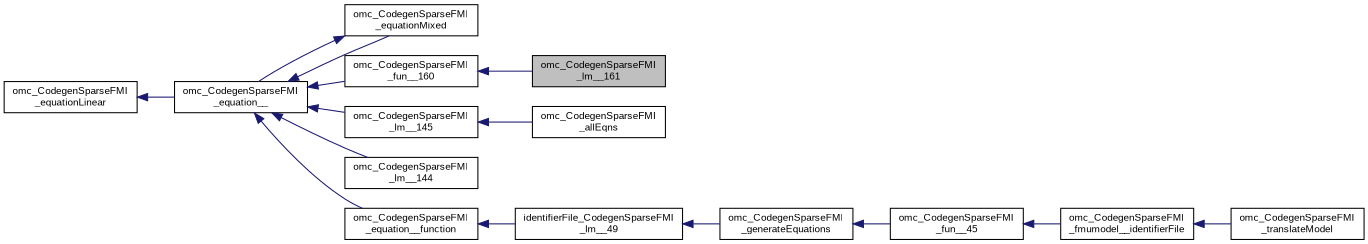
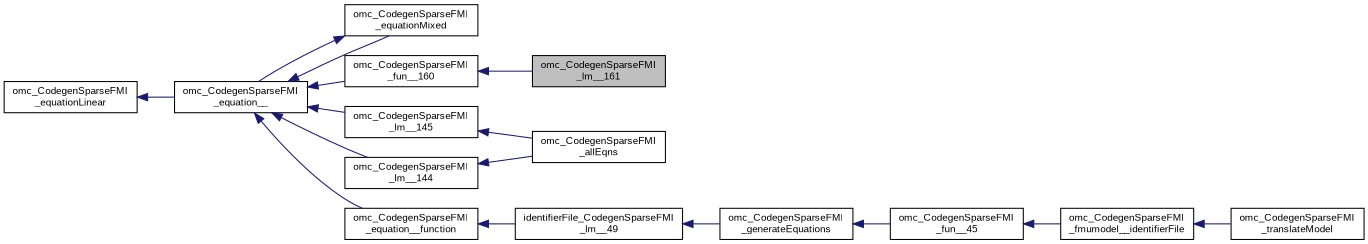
none -> (510, 159)
